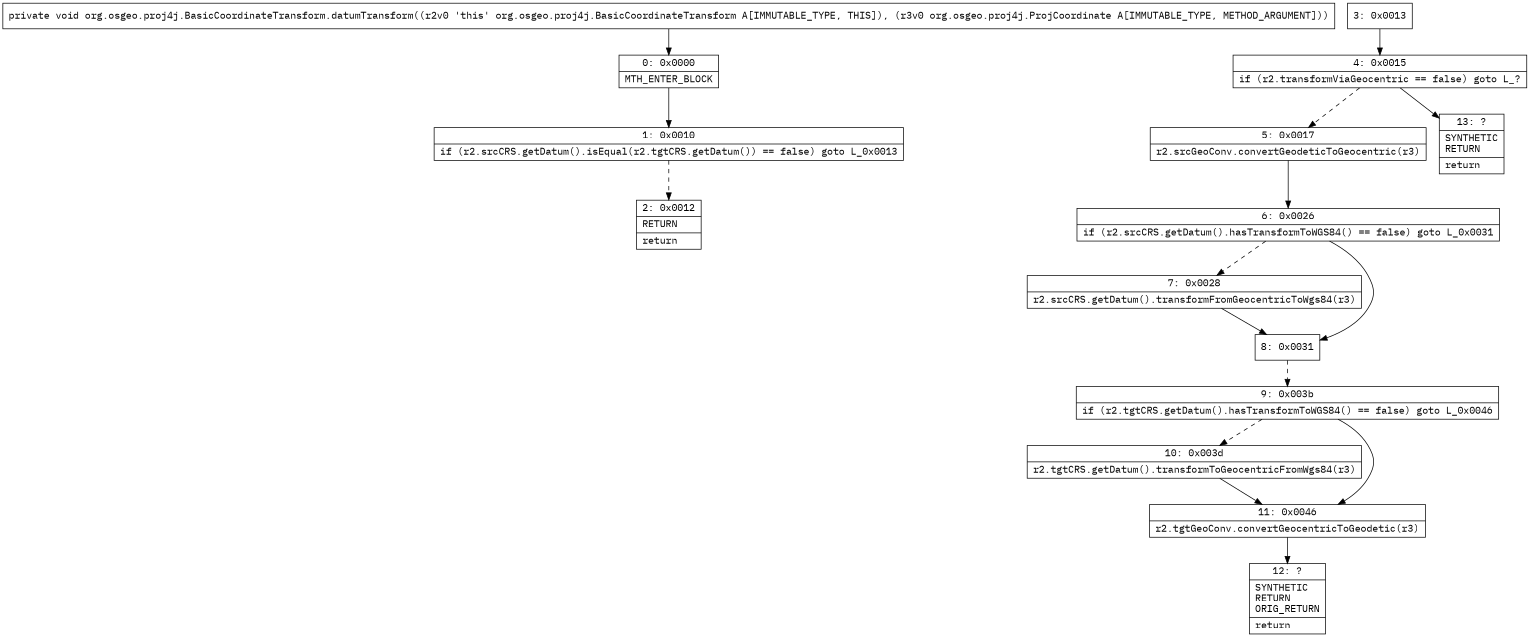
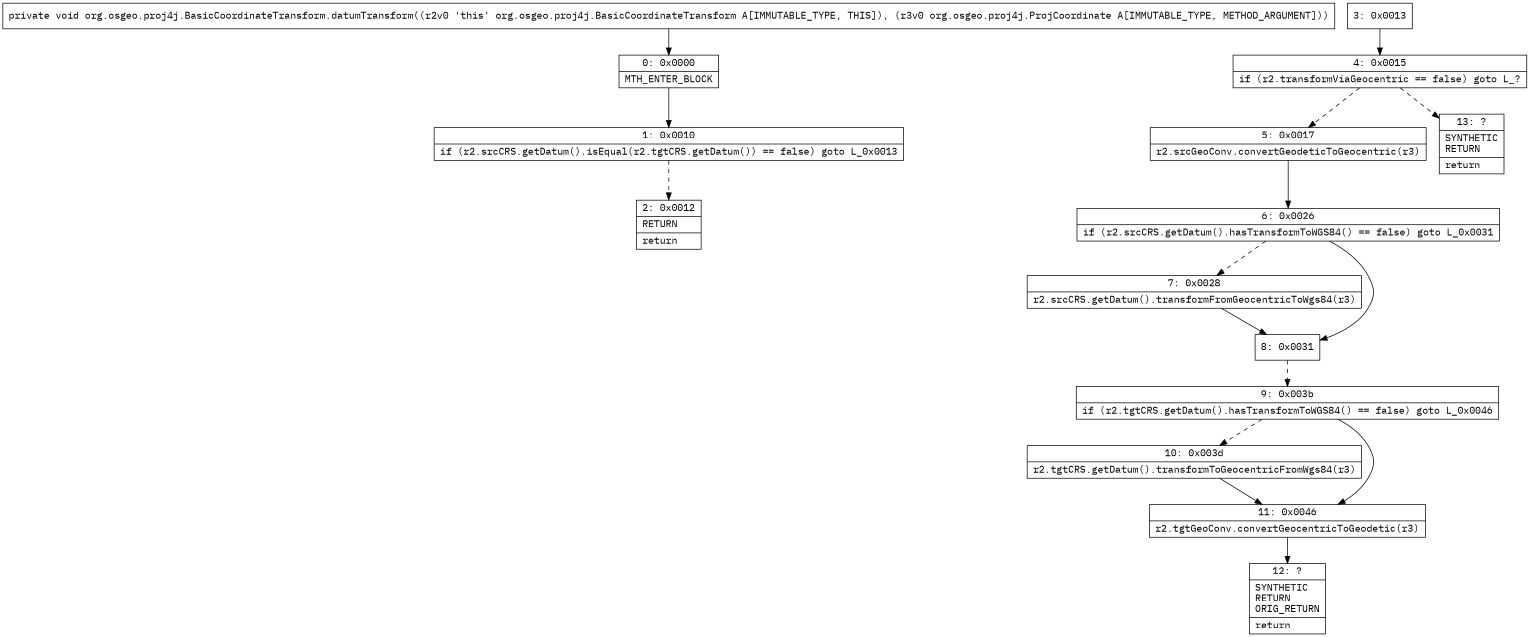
(1417, 101) -> (1417, 101)
